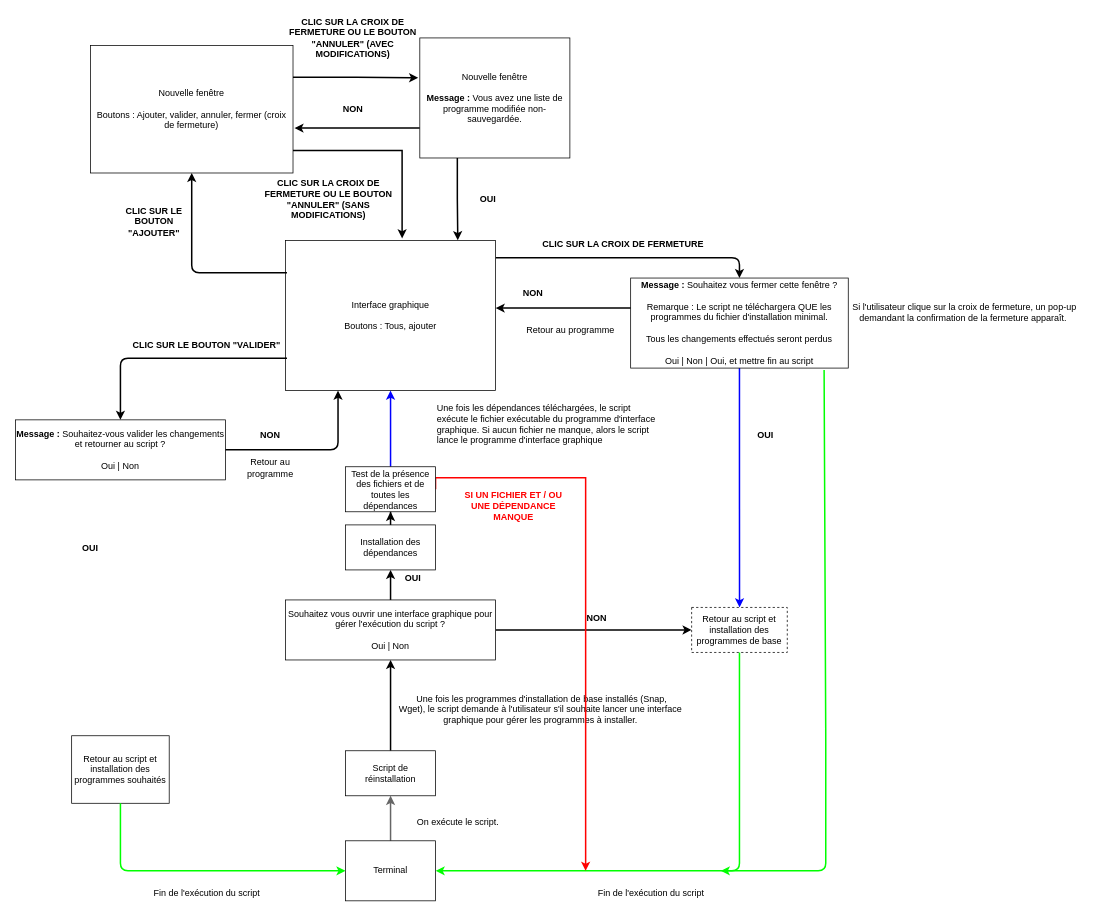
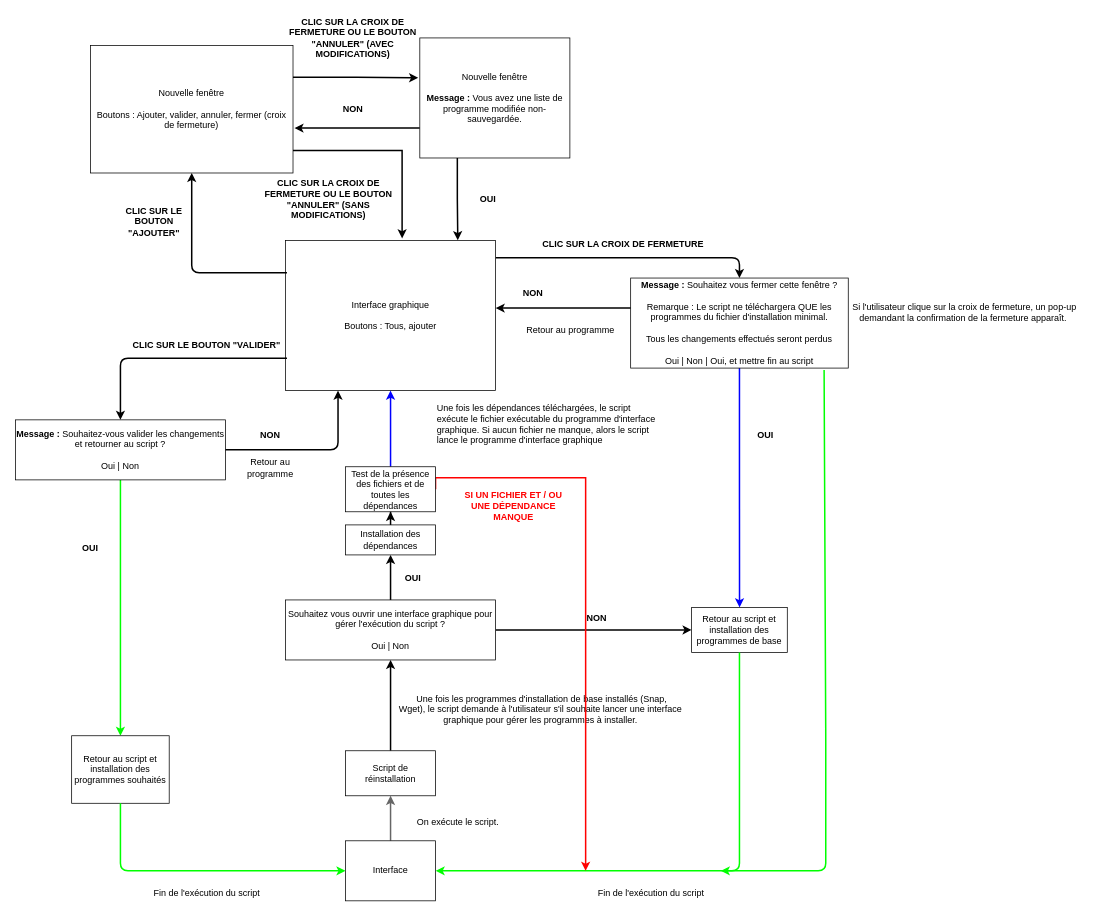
(390, 547) -> (390, 540)
none -> (120, 604)
(739, 630) -> (739, 630)
(390, 870) -> (390, 870)
